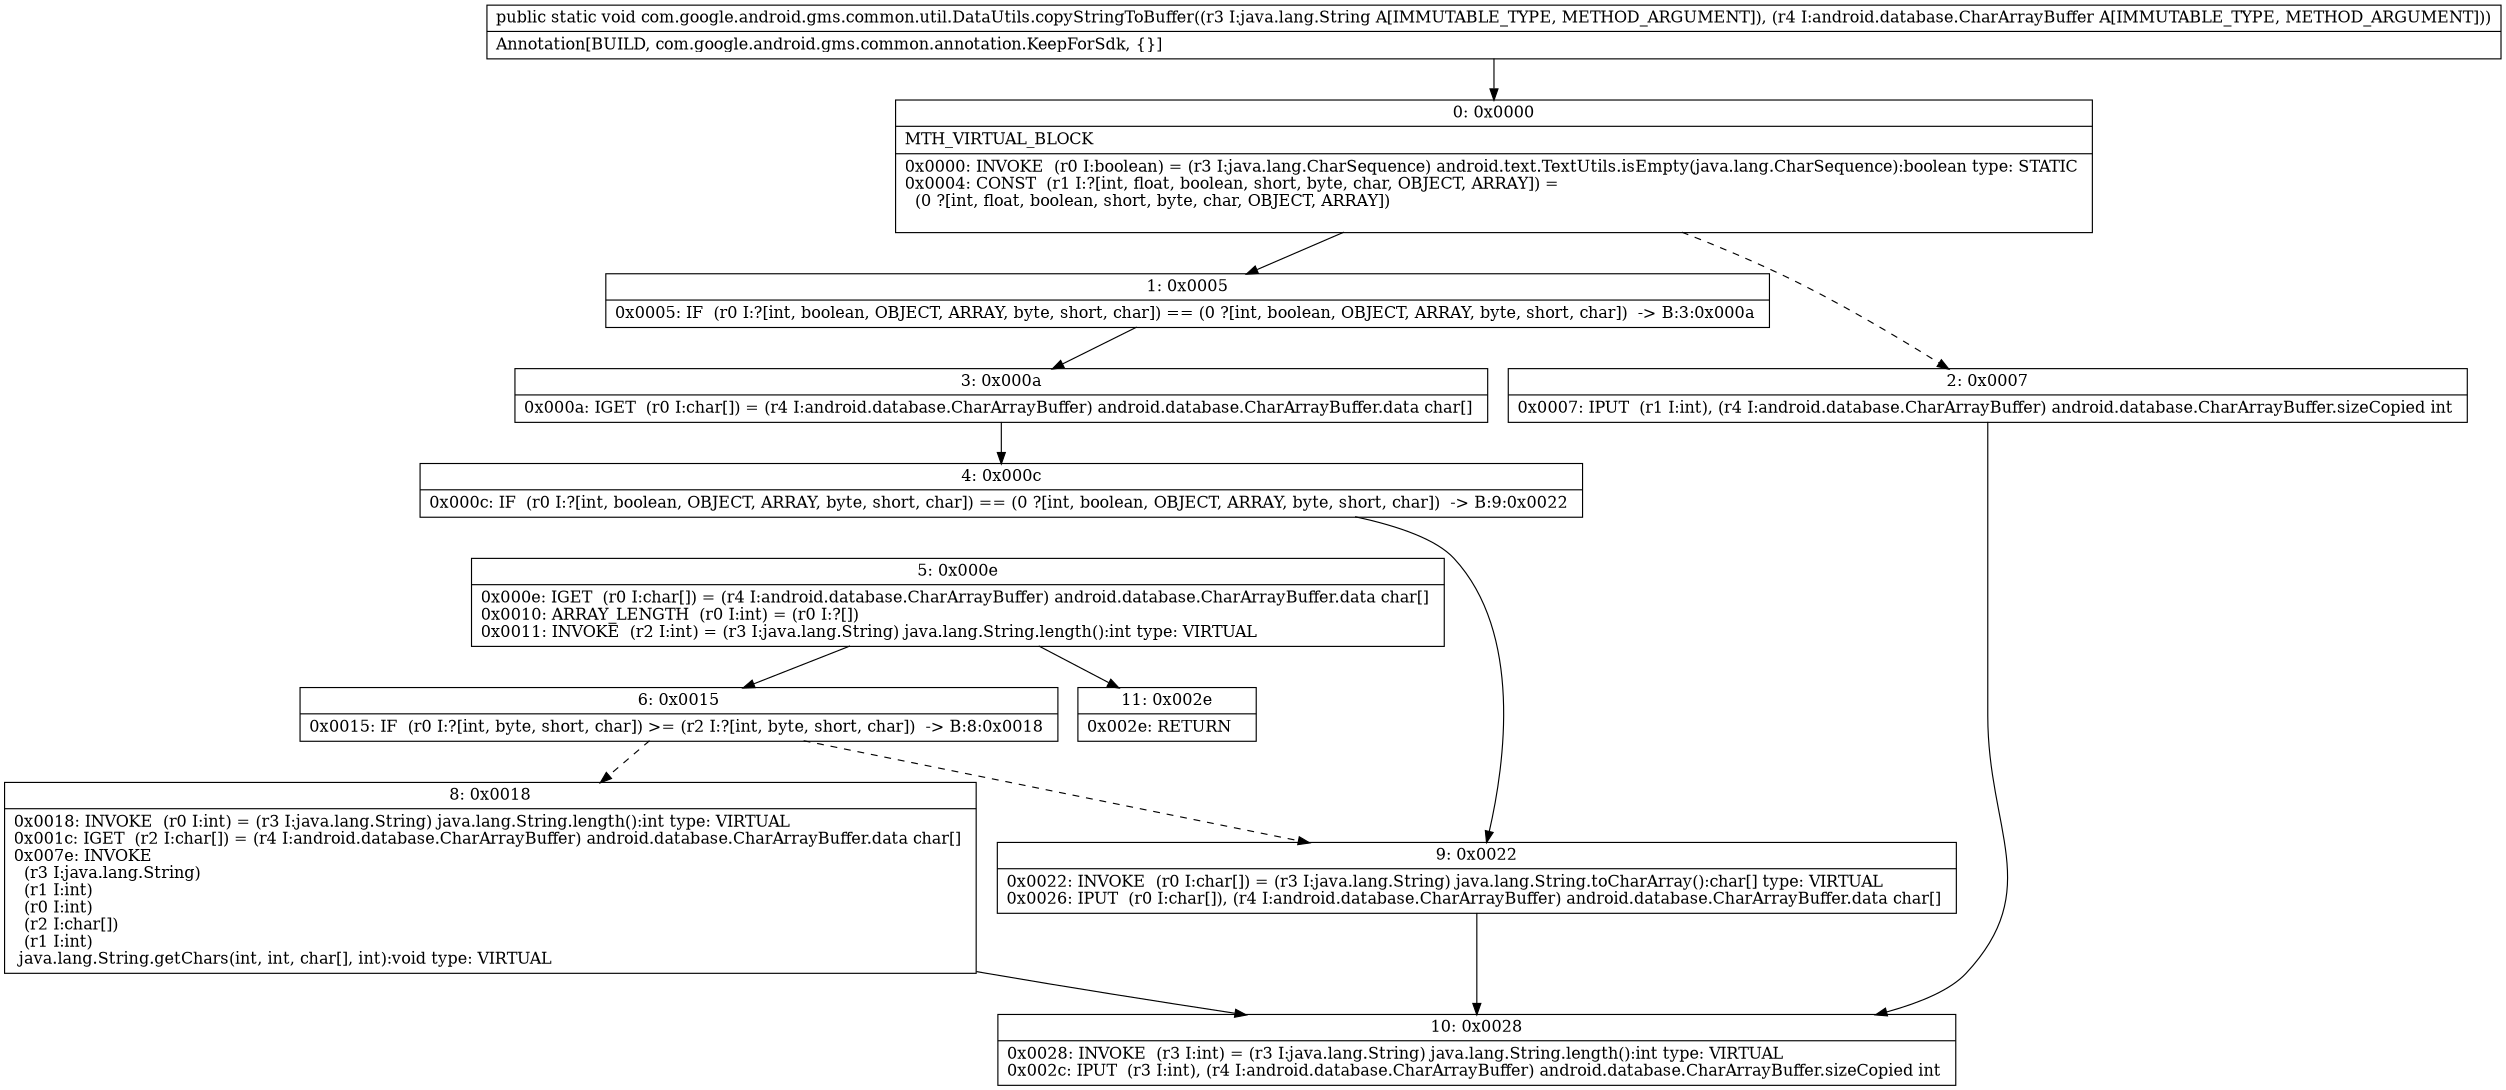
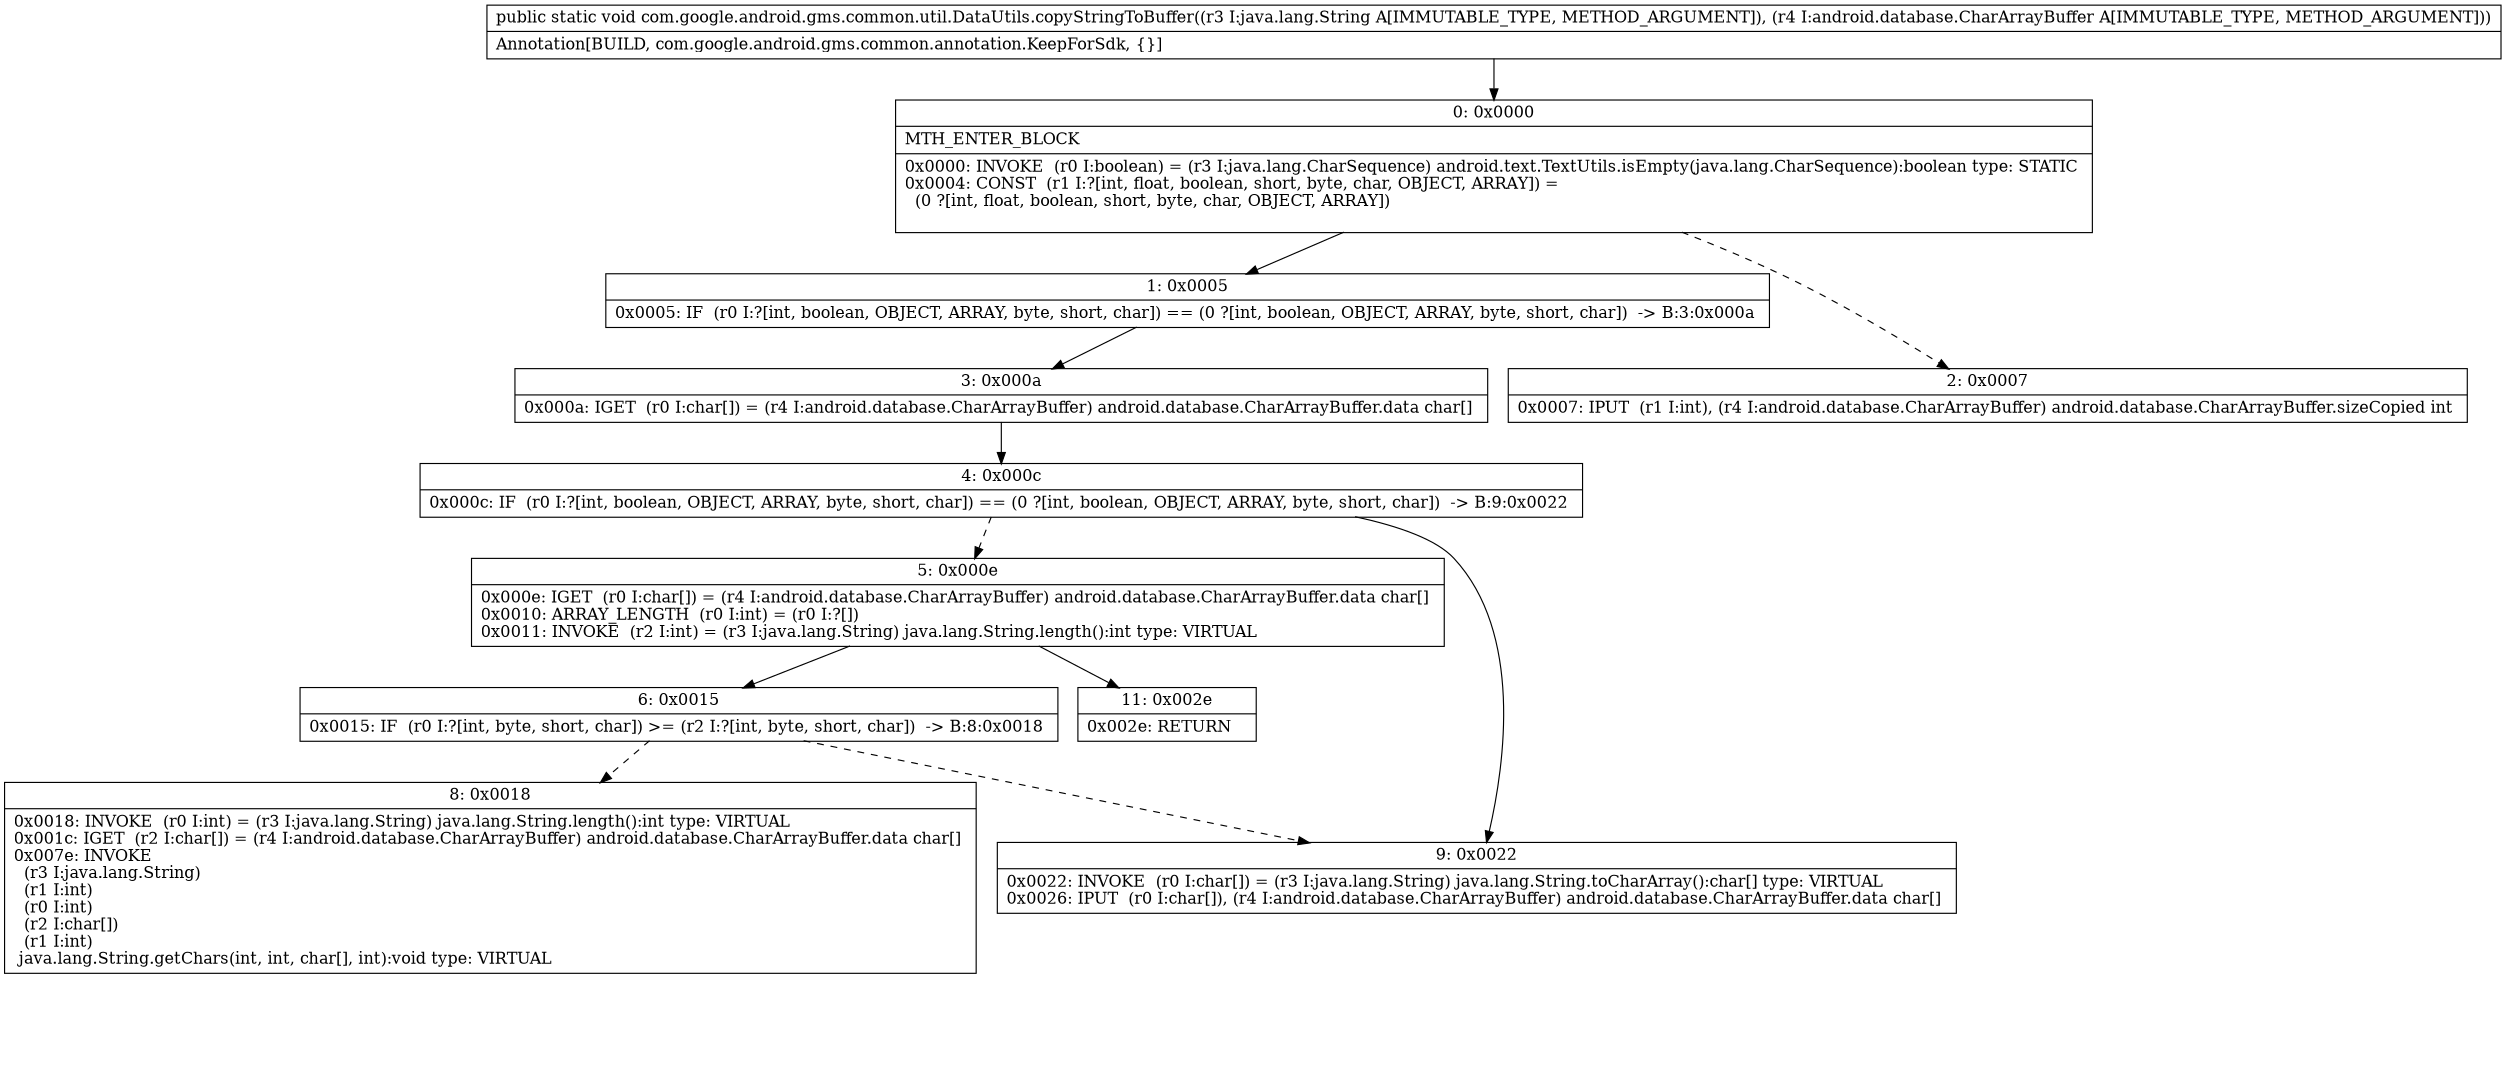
(1000, 139) -> (993, 139)
none -> (985, 532)
(1477, 1050) -> none
